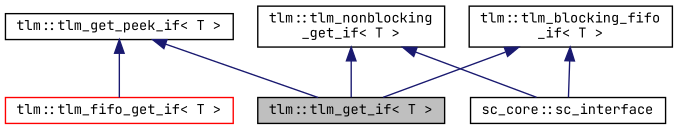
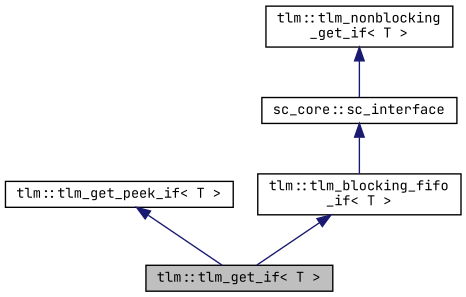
(351, 79) -> none
(569, 79) -> (359, 156)
(119, 110) -> none
